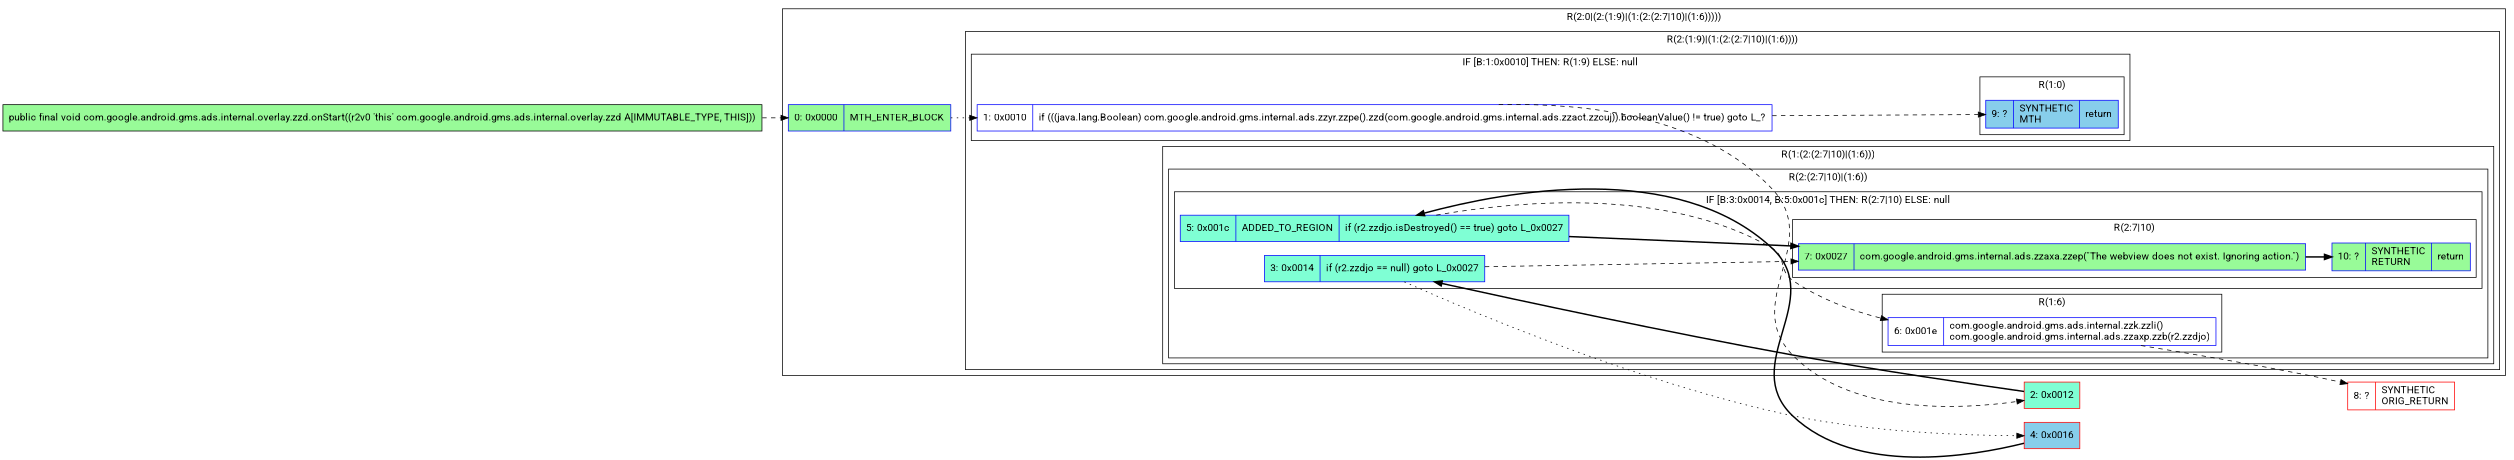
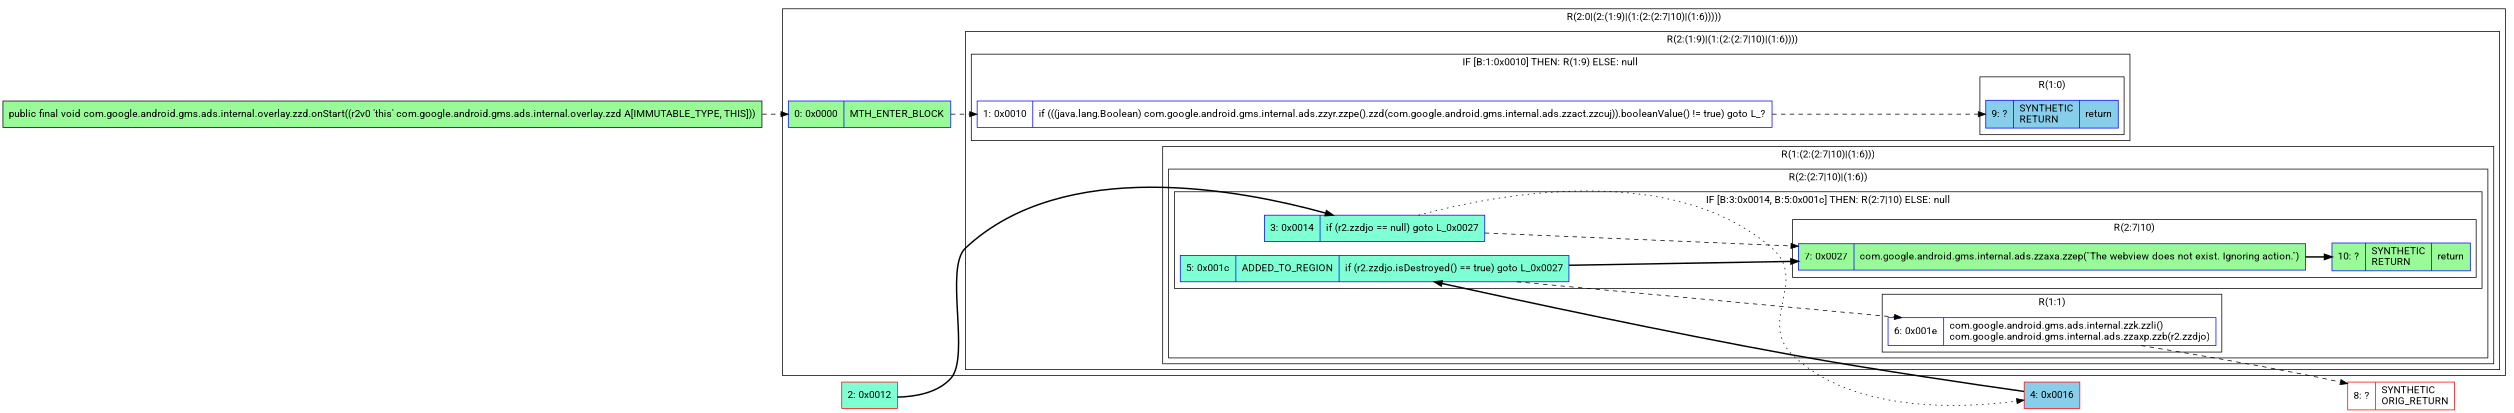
(960, 118) -> (960, 114)
(2031, 119) -> (2039, 119)
(1785, 209) -> none
(2052, 303) -> (2052, 303)
